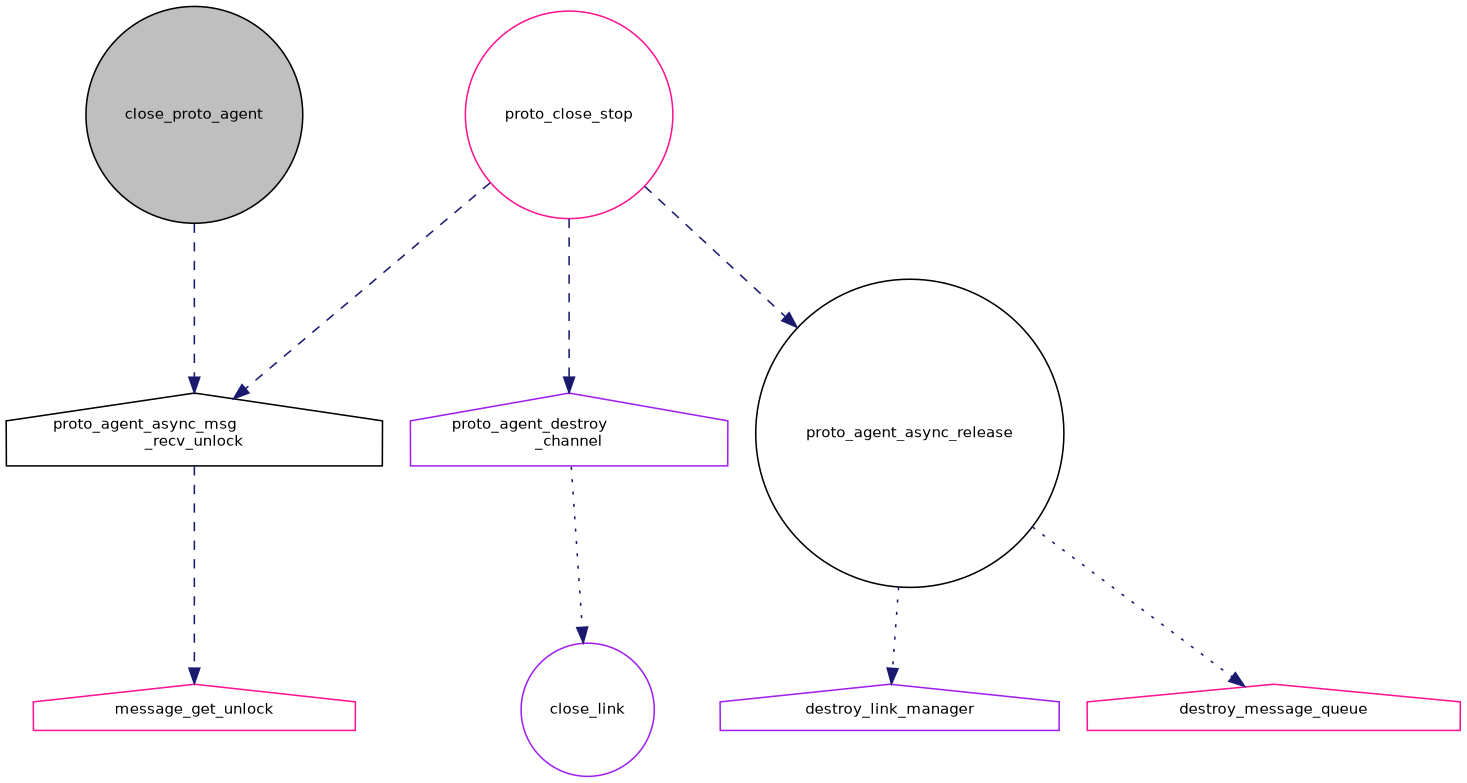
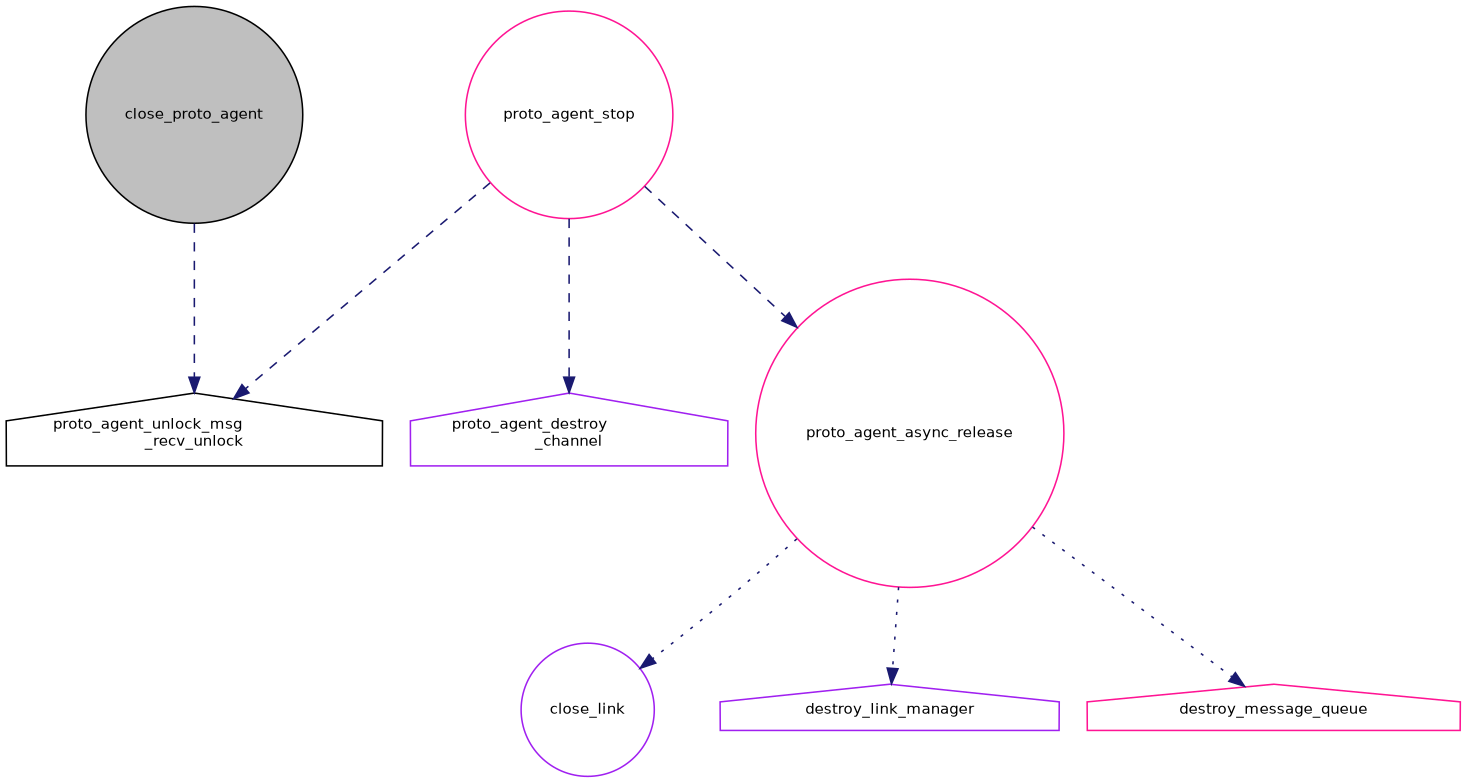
(569, 115) -> (569, 115)
(194, 433) -> (194, 433)
(910, 433) -> (910, 433)
(577, 547) -> (726, 600)
(194, 710) -> none
